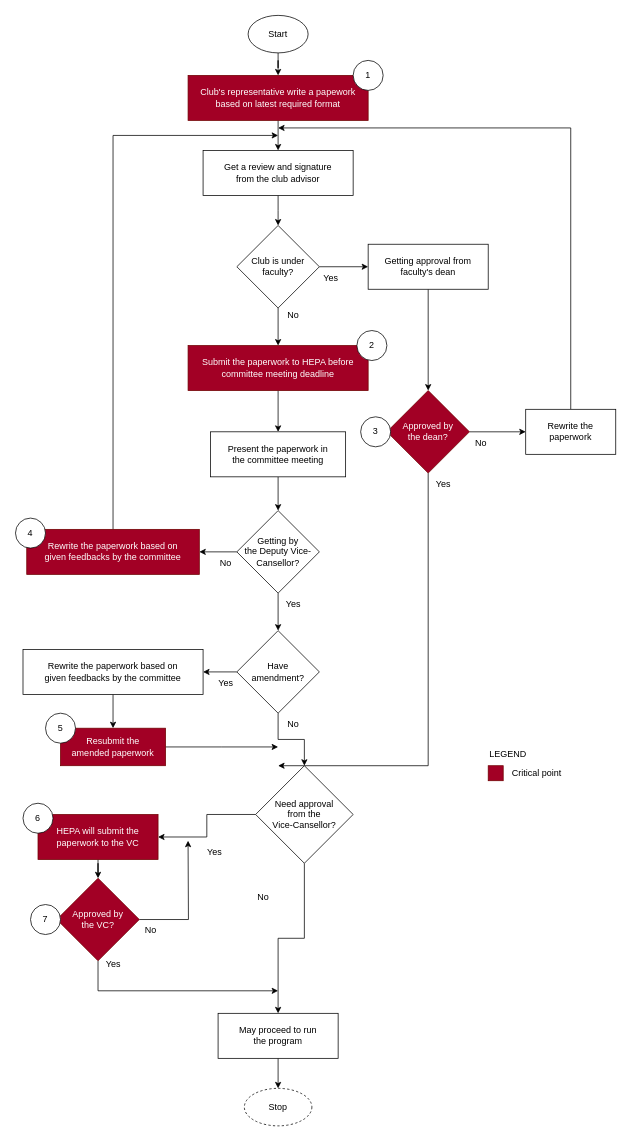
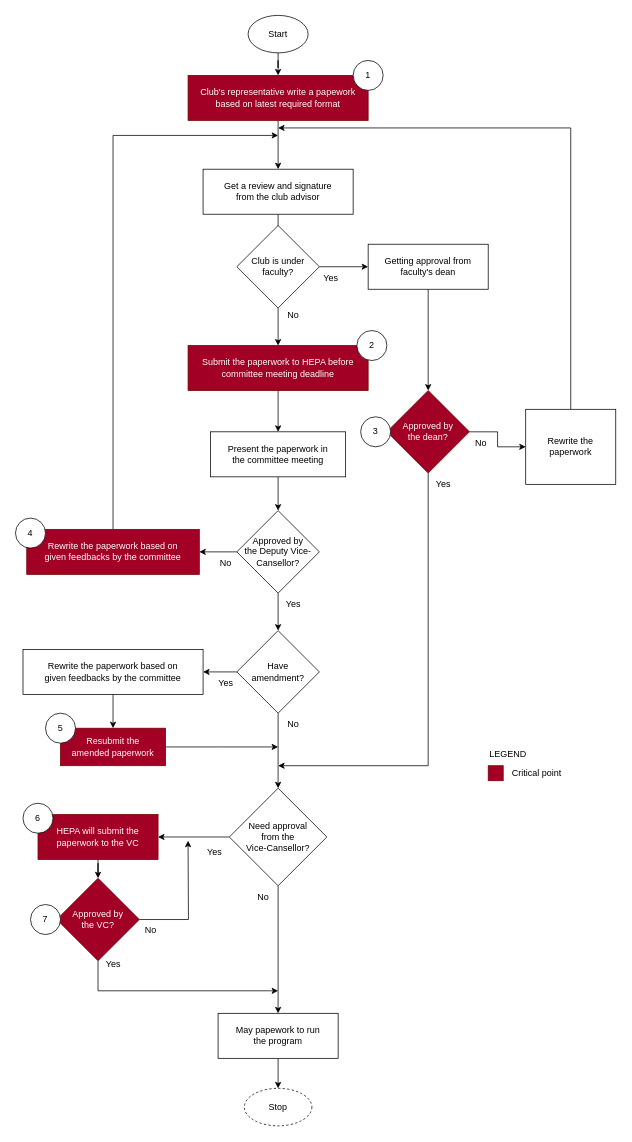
(278, 173) -> (278, 192)
(570, 432) -> (570, 447)
(278, 552) -> (278, 552)
(304, 814) -> (278, 837)
(278, 1035) -> (278, 1035)
